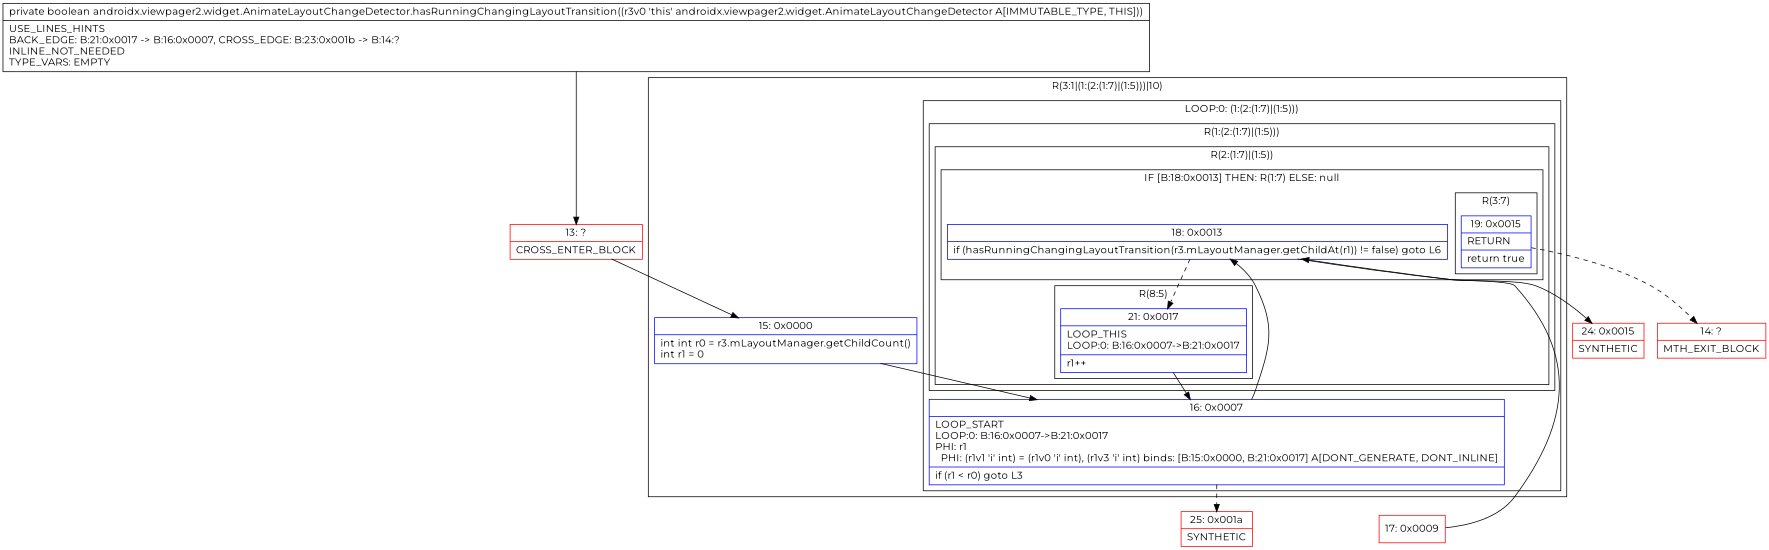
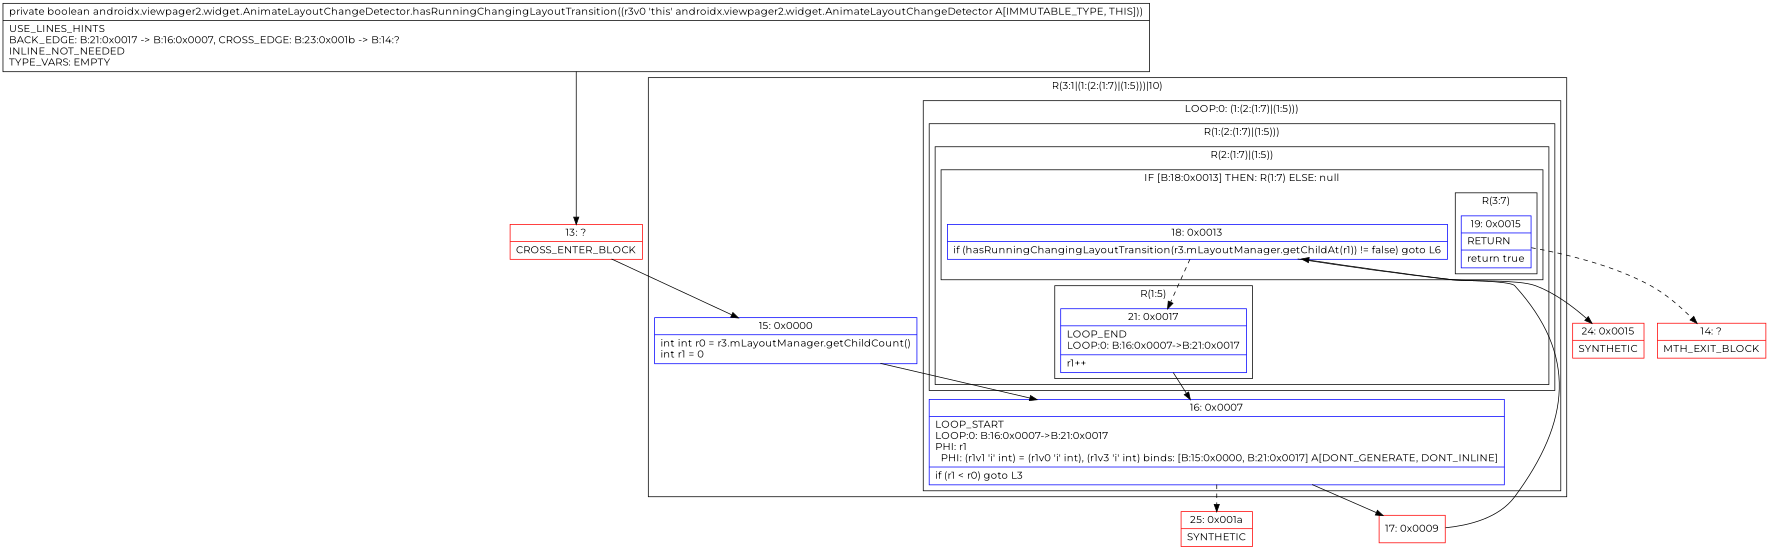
(1154, 294) -> (1154, 294)
(1269, 328) -> (1351, 501)
(1097, 334) -> (1097, 334)
